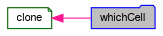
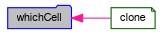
(77, 18) -> (97, 18)
